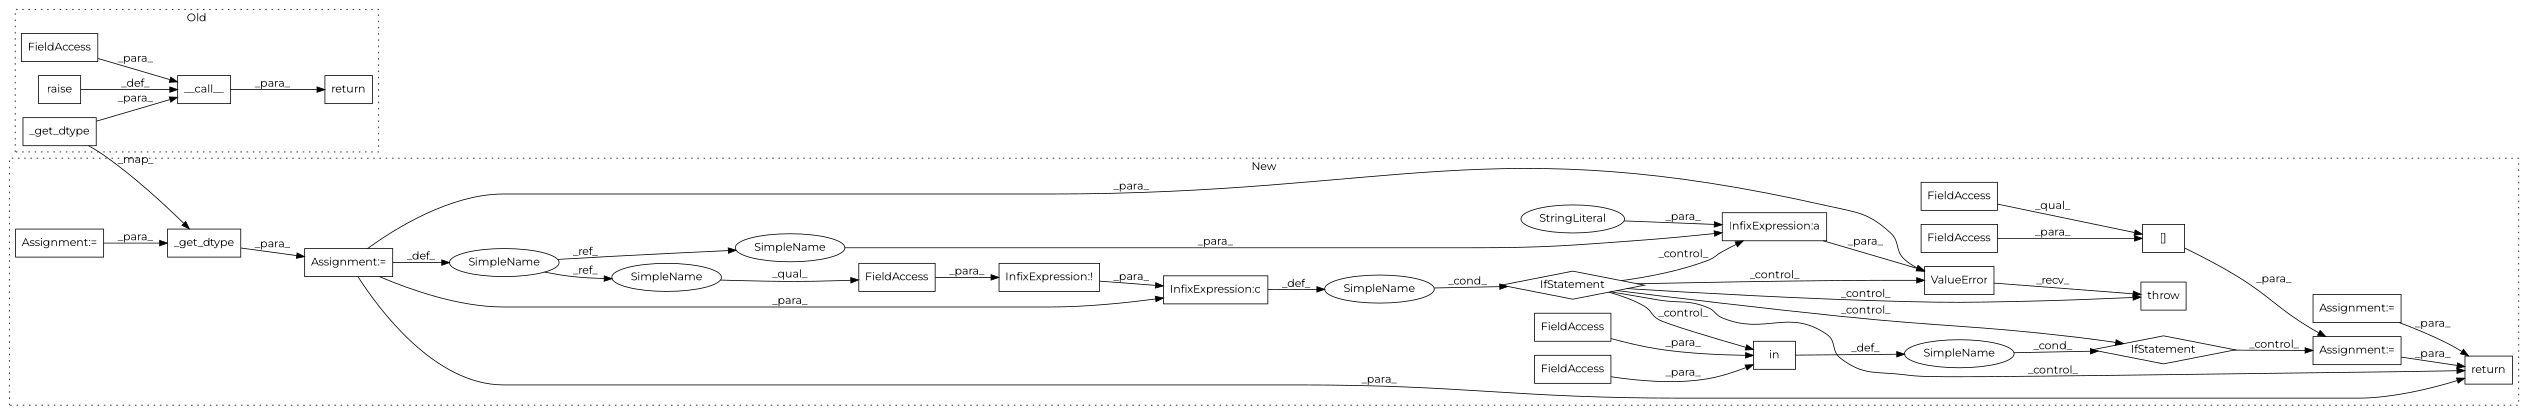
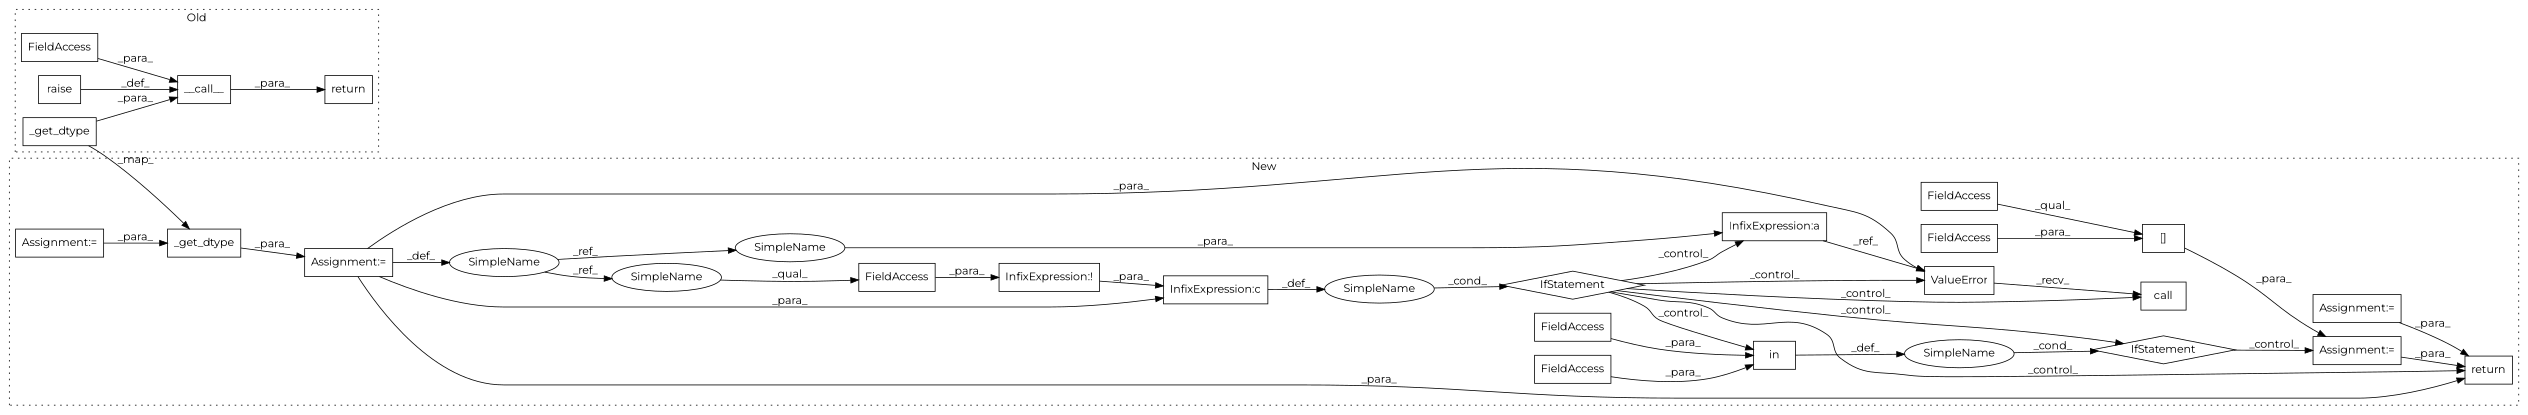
(1573, 219) -> none
(1866, 242) -> (1866, 242)
(2164, 296) -> (2164, 296)
